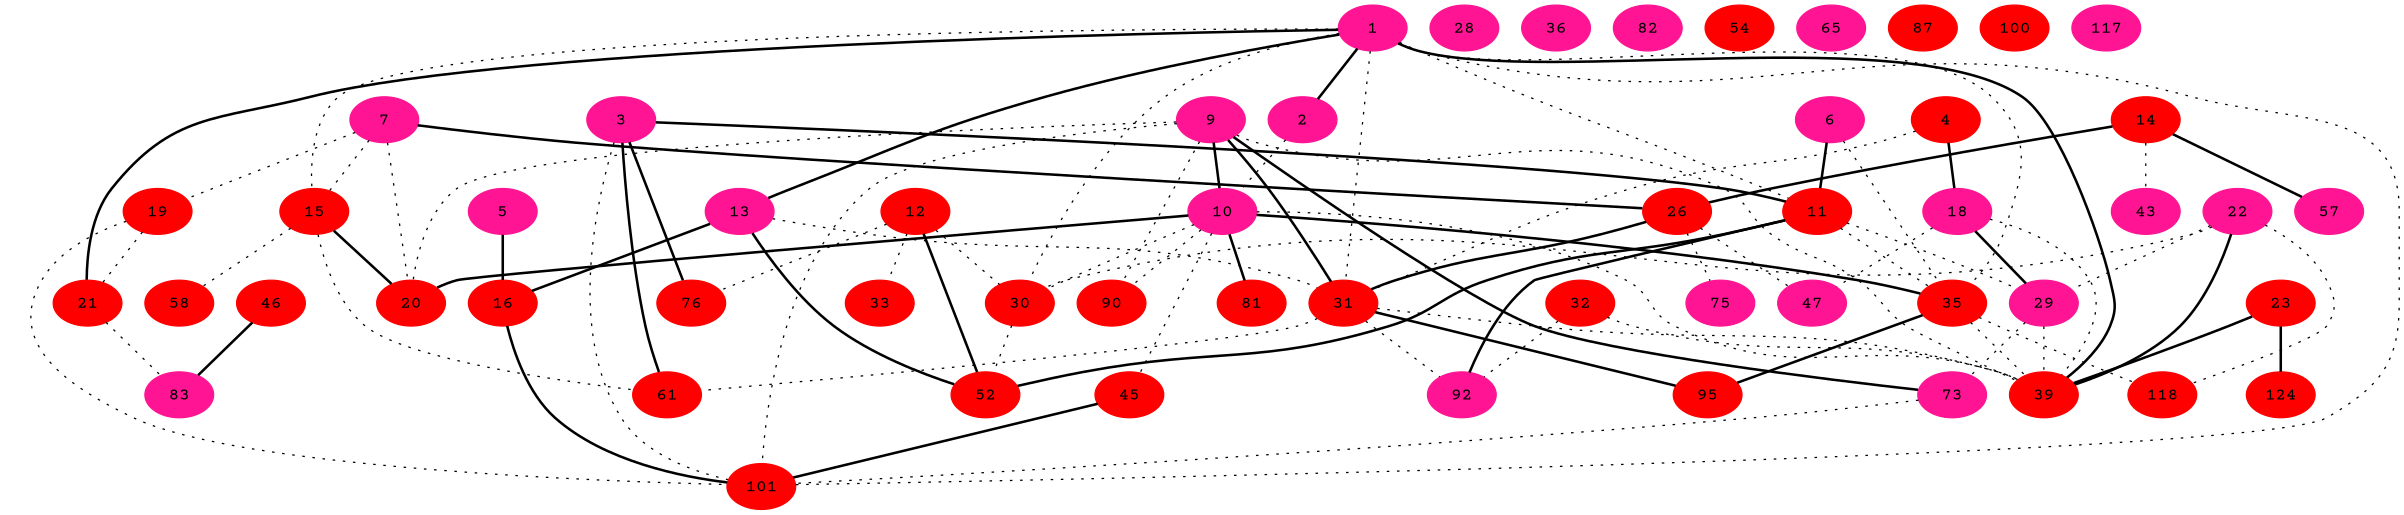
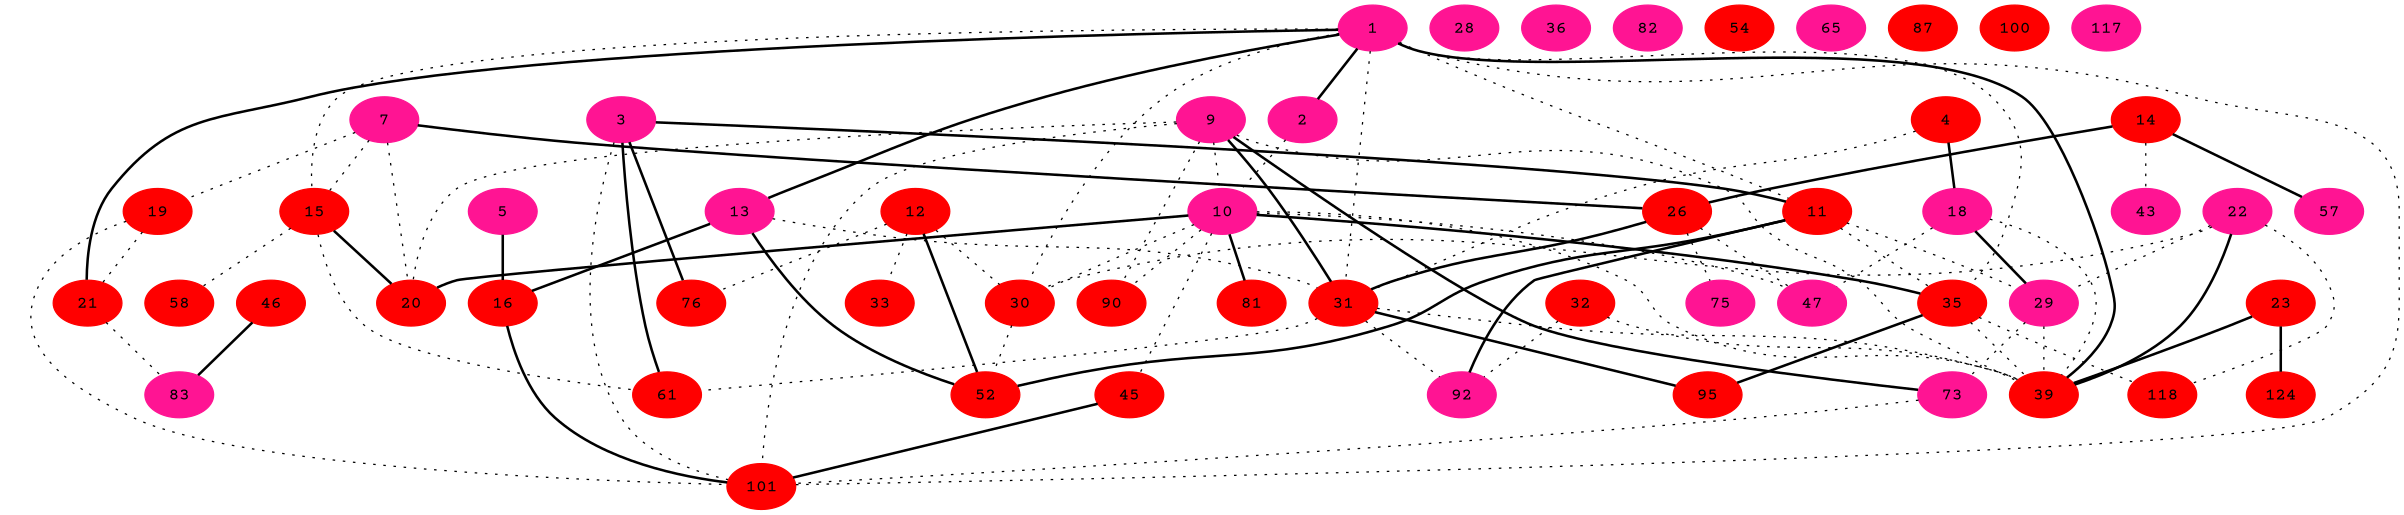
(1830, 120) -> none
(1217, 165) -> (1217, 165)
none -> (1524, 233)
